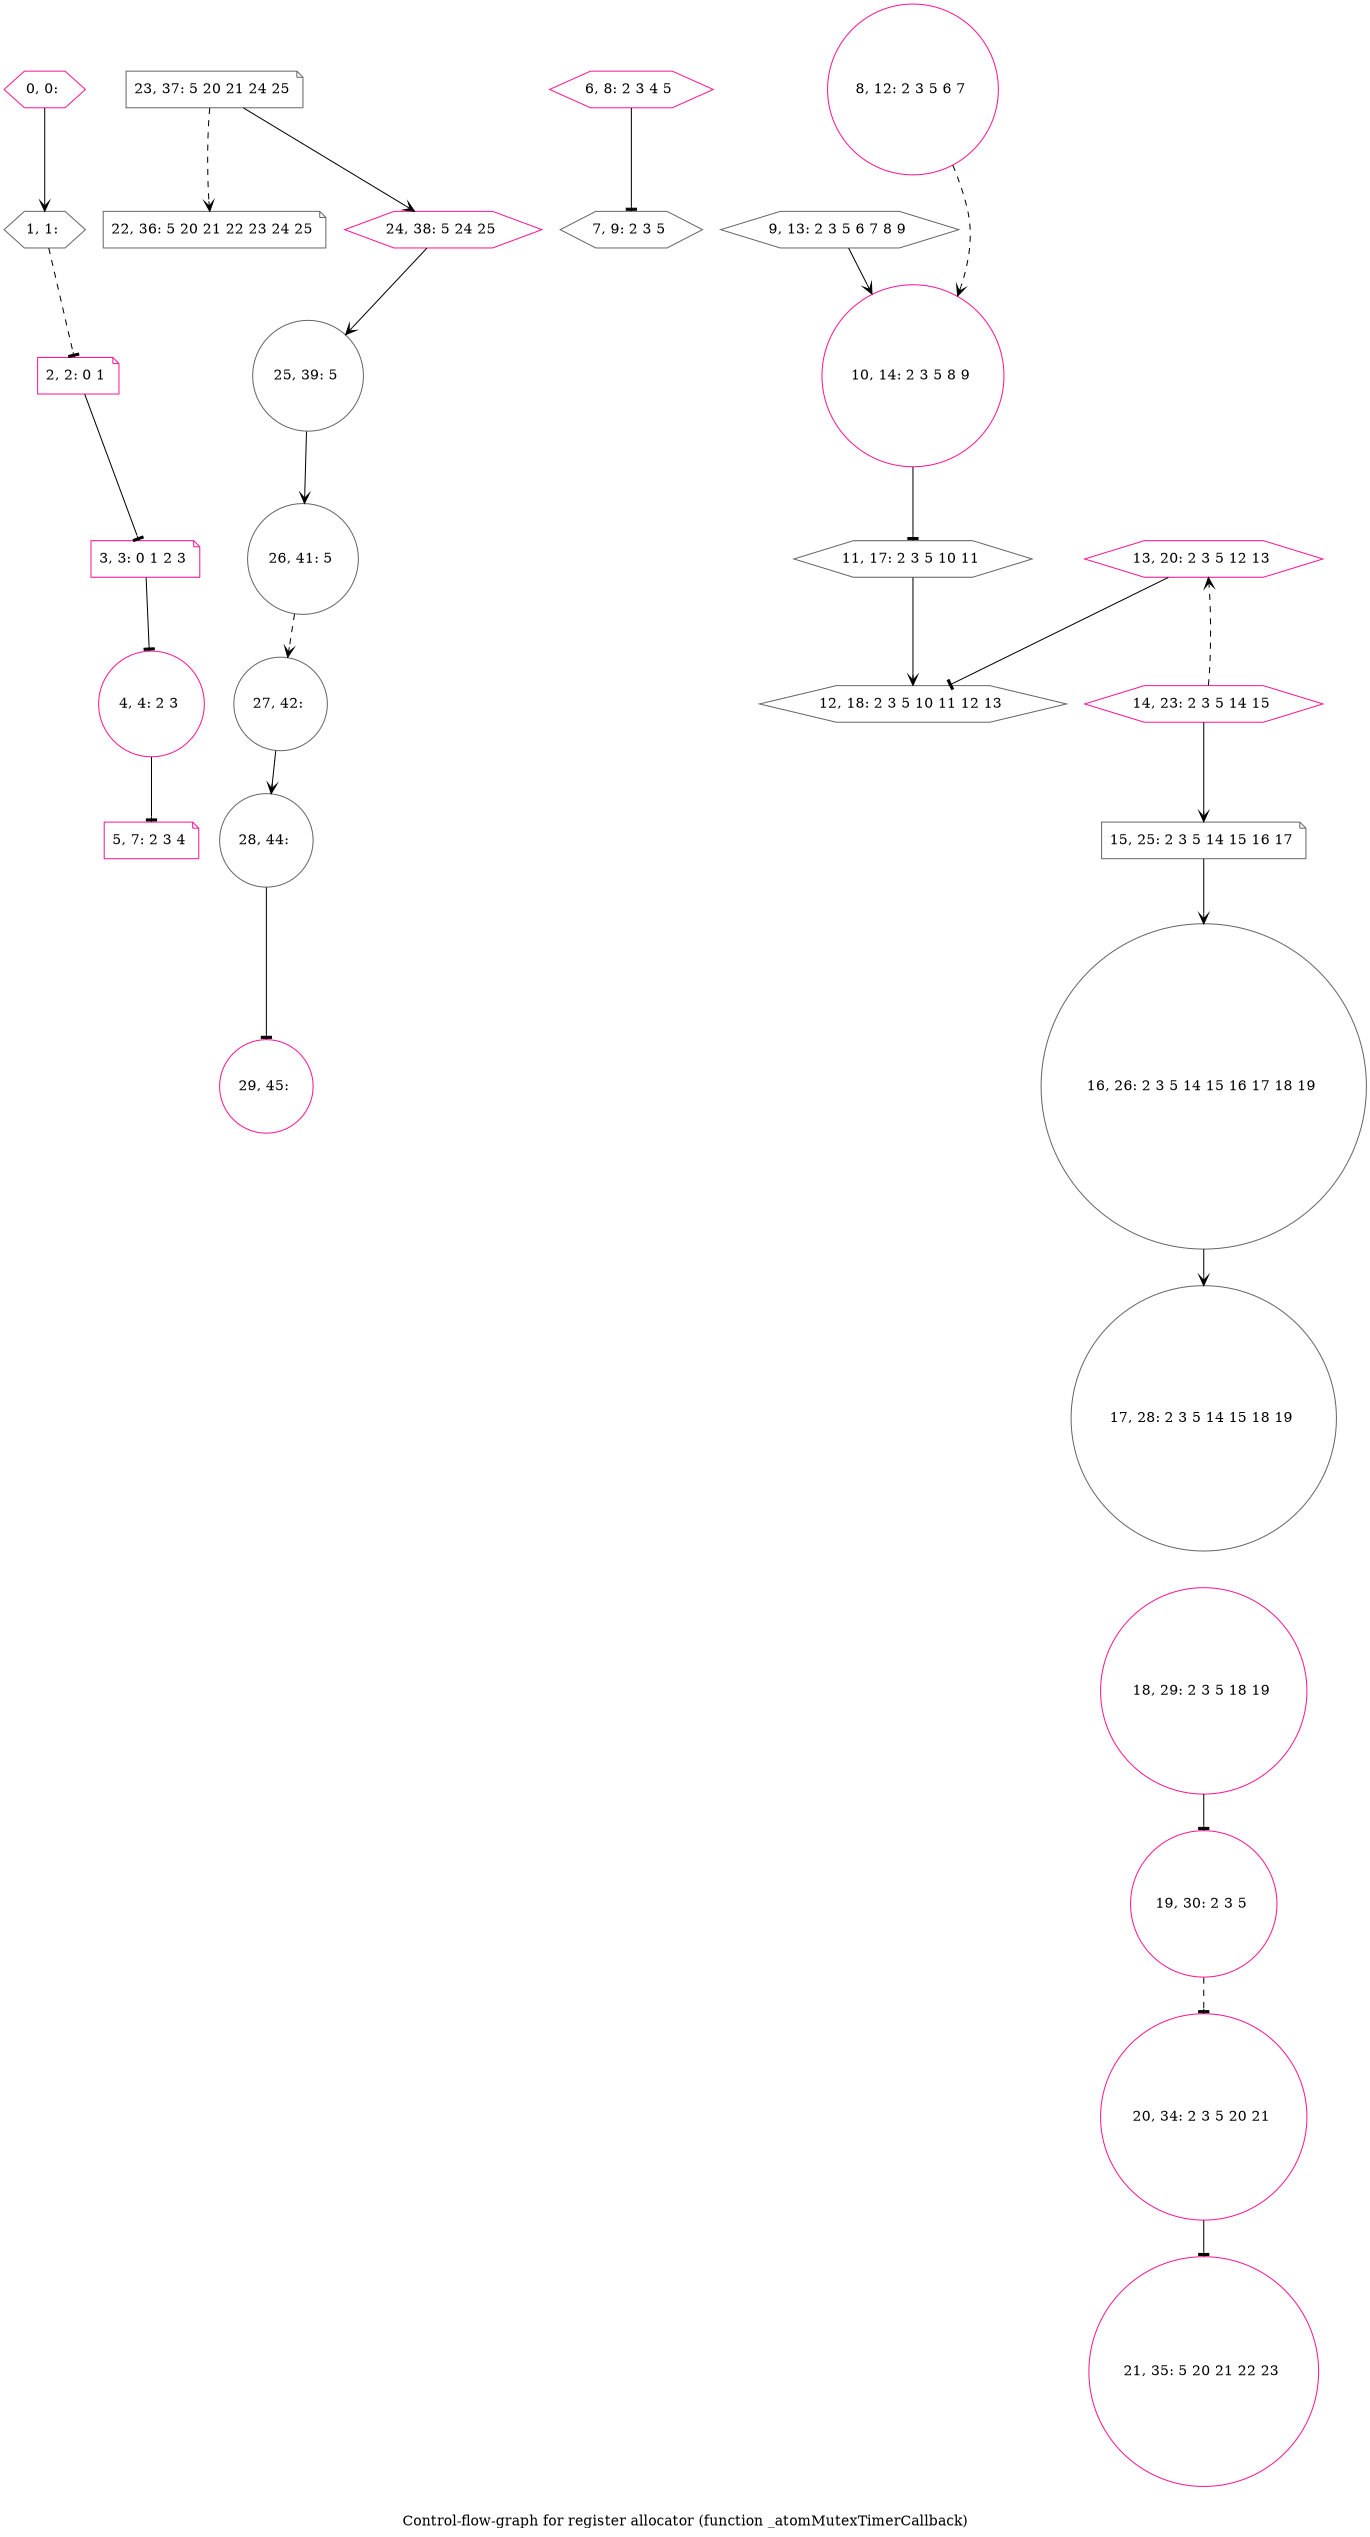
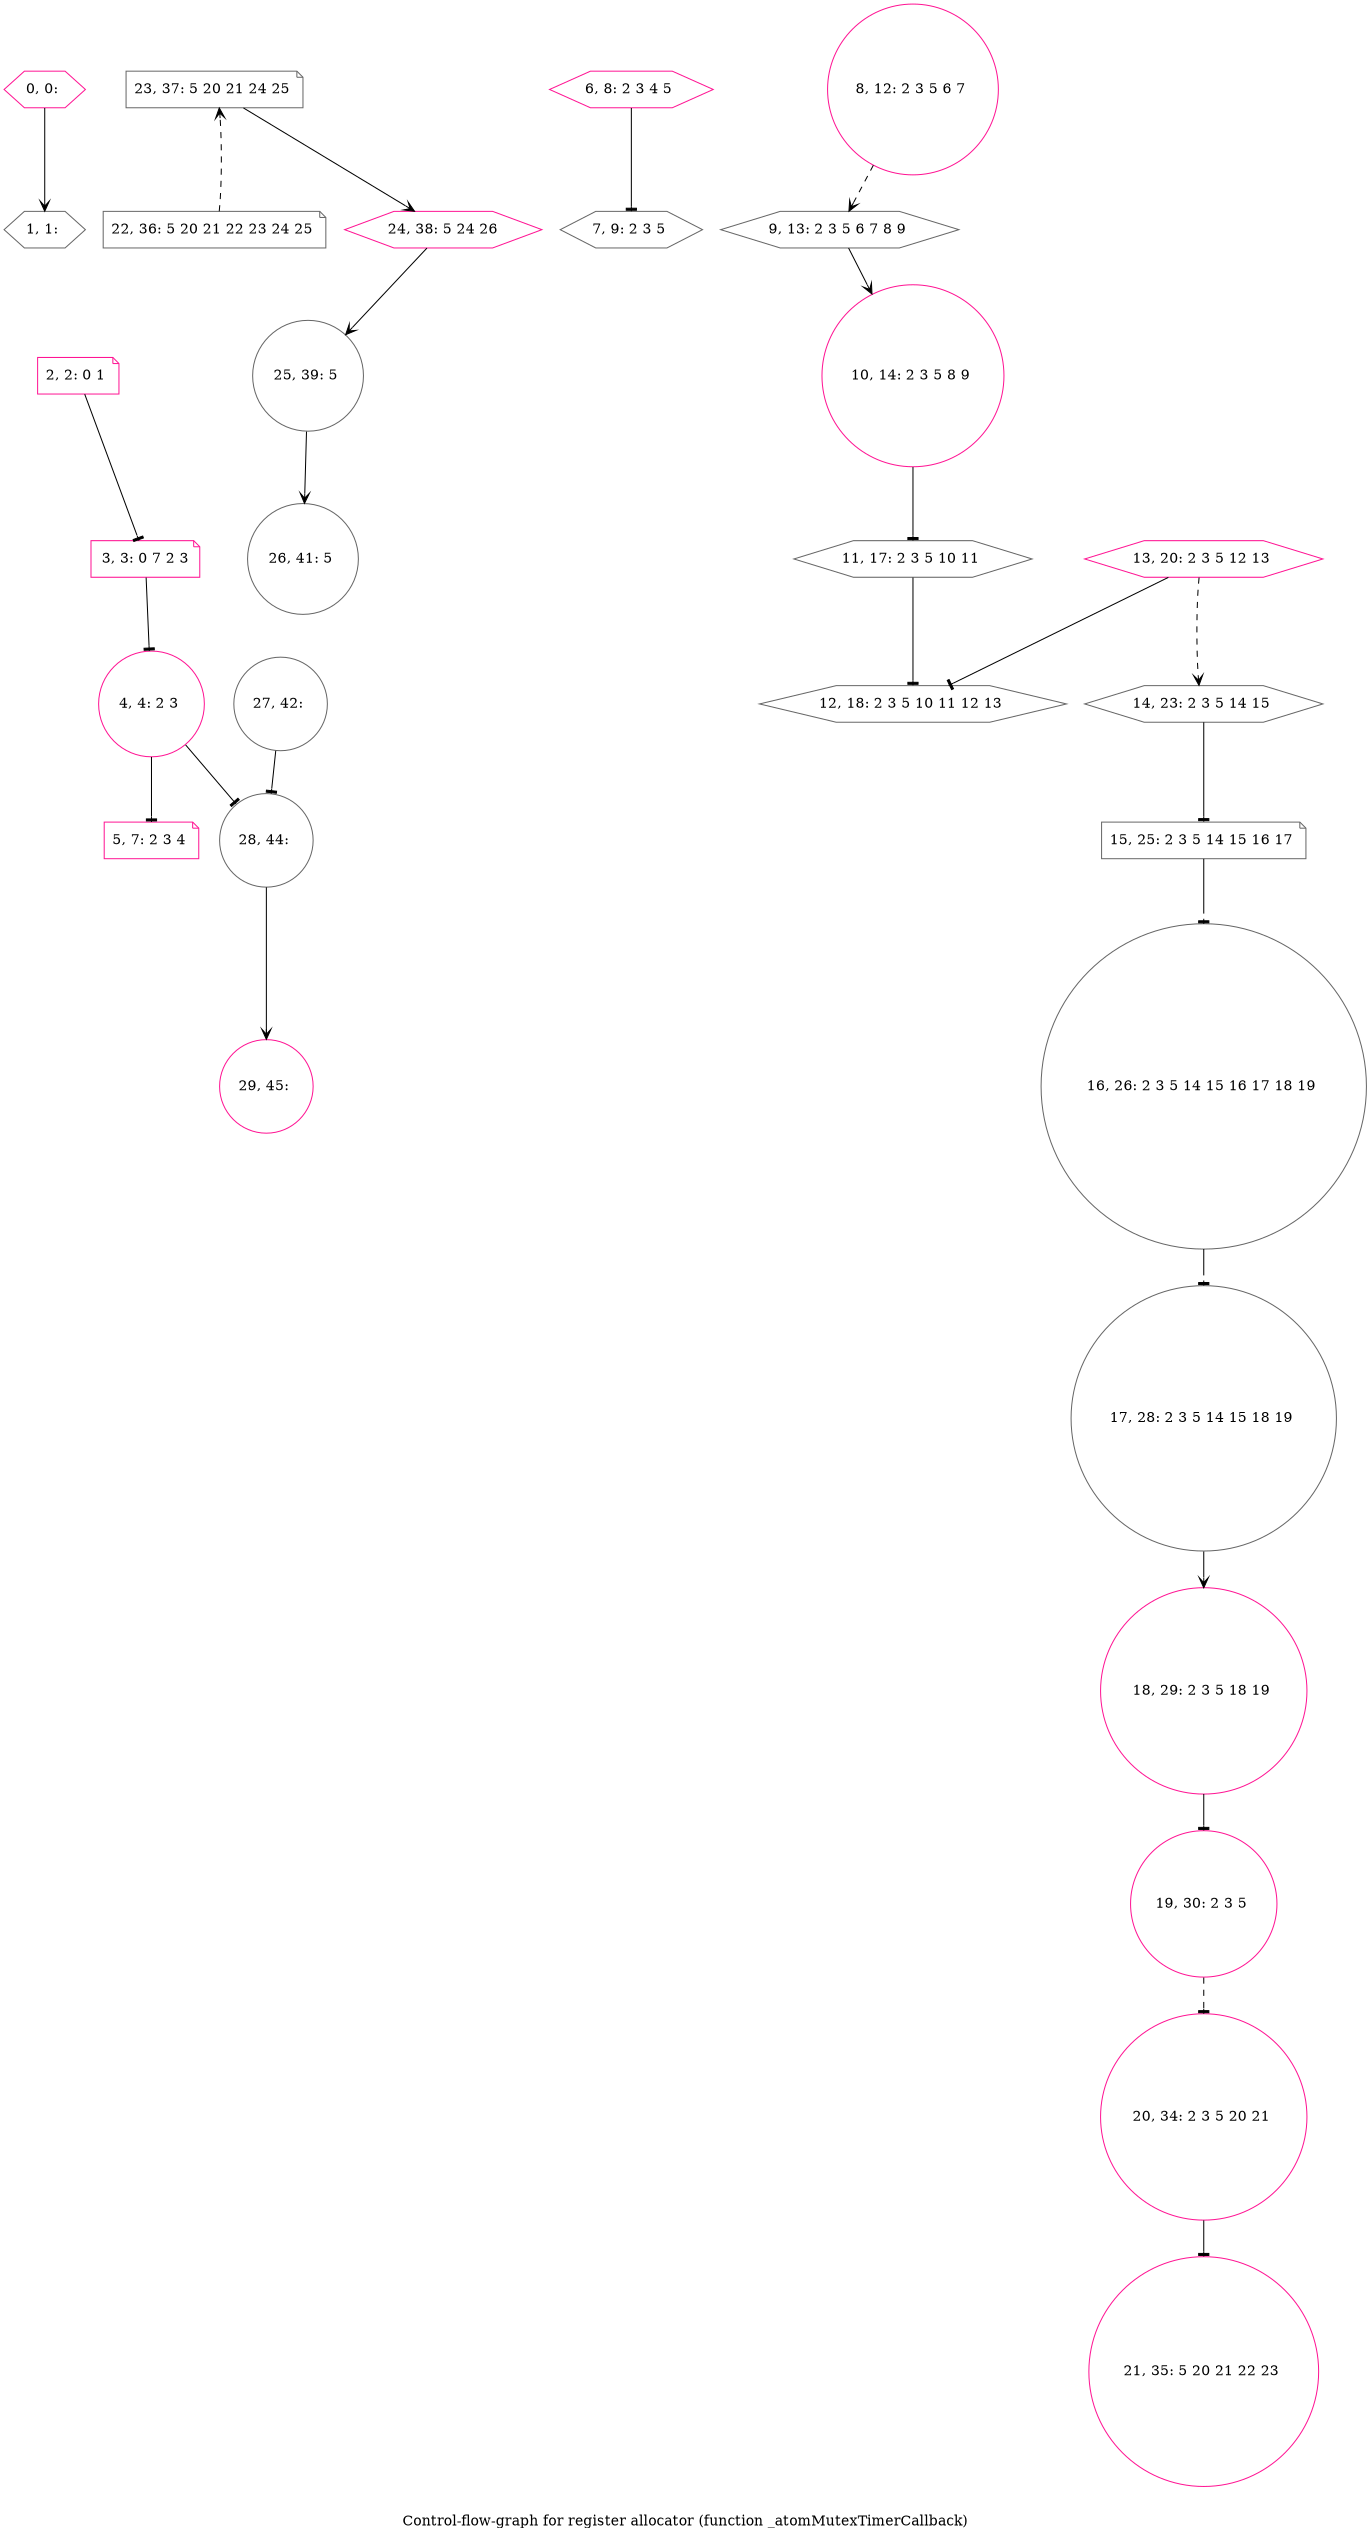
(208, 155) -> (221, 165)
(970, 225) -> (864, 184)
(443, 230) -> (443, 230)
(61, 300) -> none
(145, 559) -> (145, 559)
(913, 629) -> (913, 629)
(292, 631) -> none
(1211, 637) -> (1197, 626)
(1204, 704) -> (1204, 704)
(1204, 769) -> (1204, 769)
(274, 770) -> (274, 770)
none -> (209, 772)
(1204, 886) -> (1204, 886)
(266, 961) -> (266, 961)
(1204, 1262) -> (1204, 1262)
none -> (1204, 1564)
